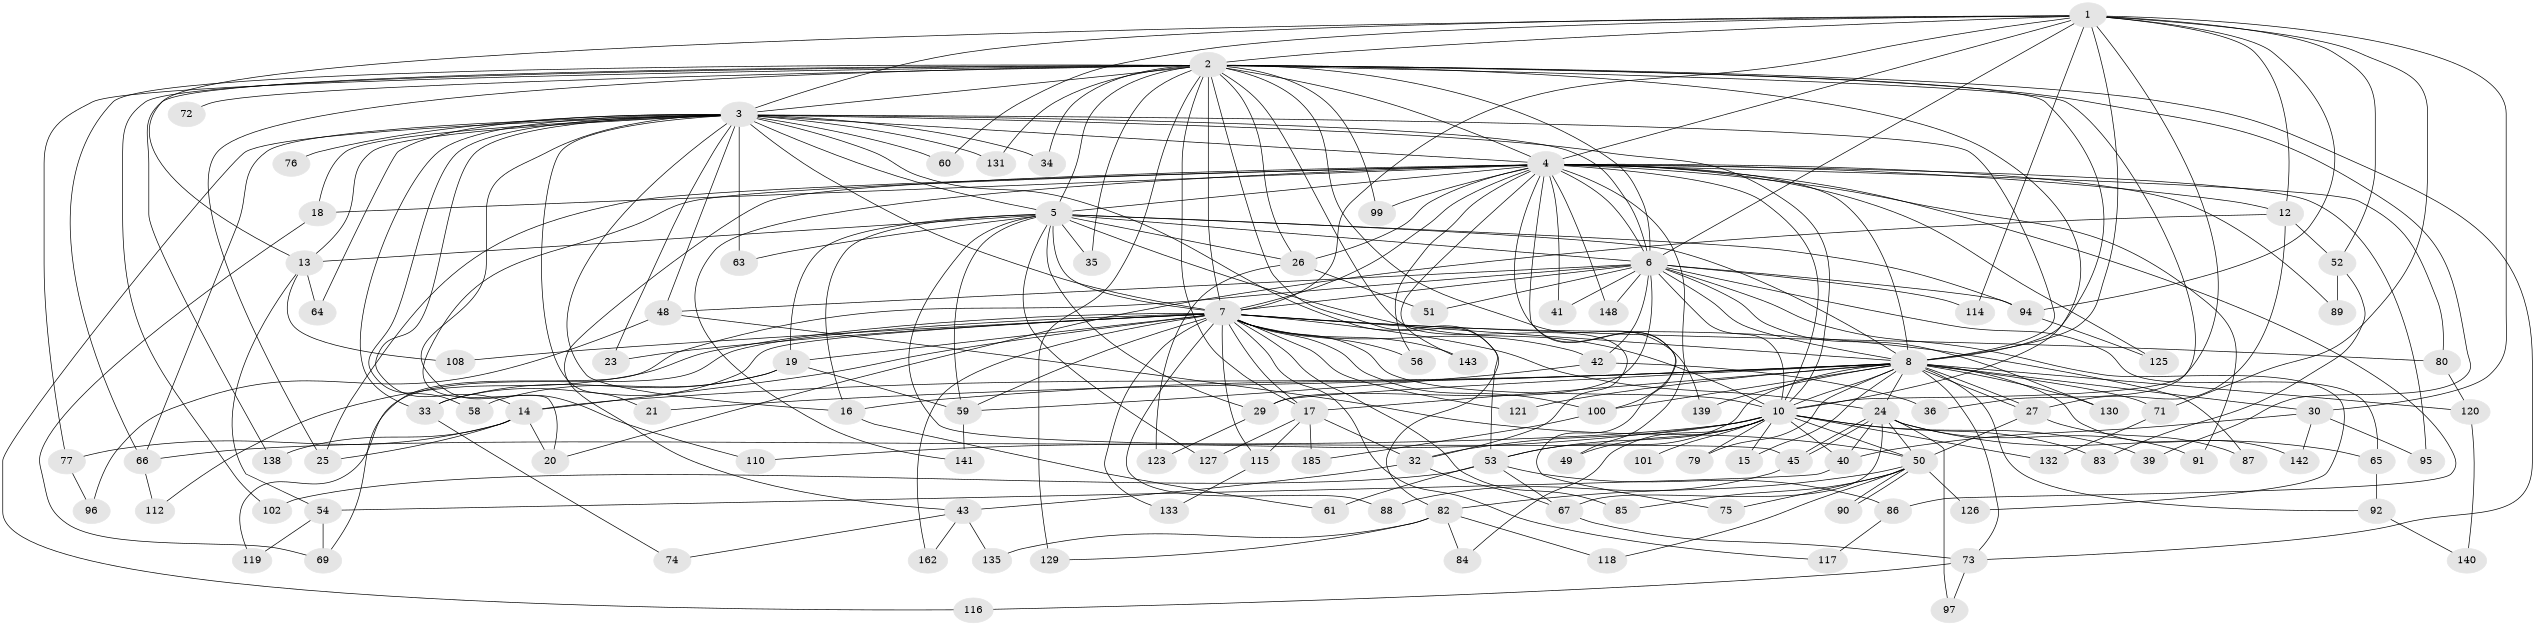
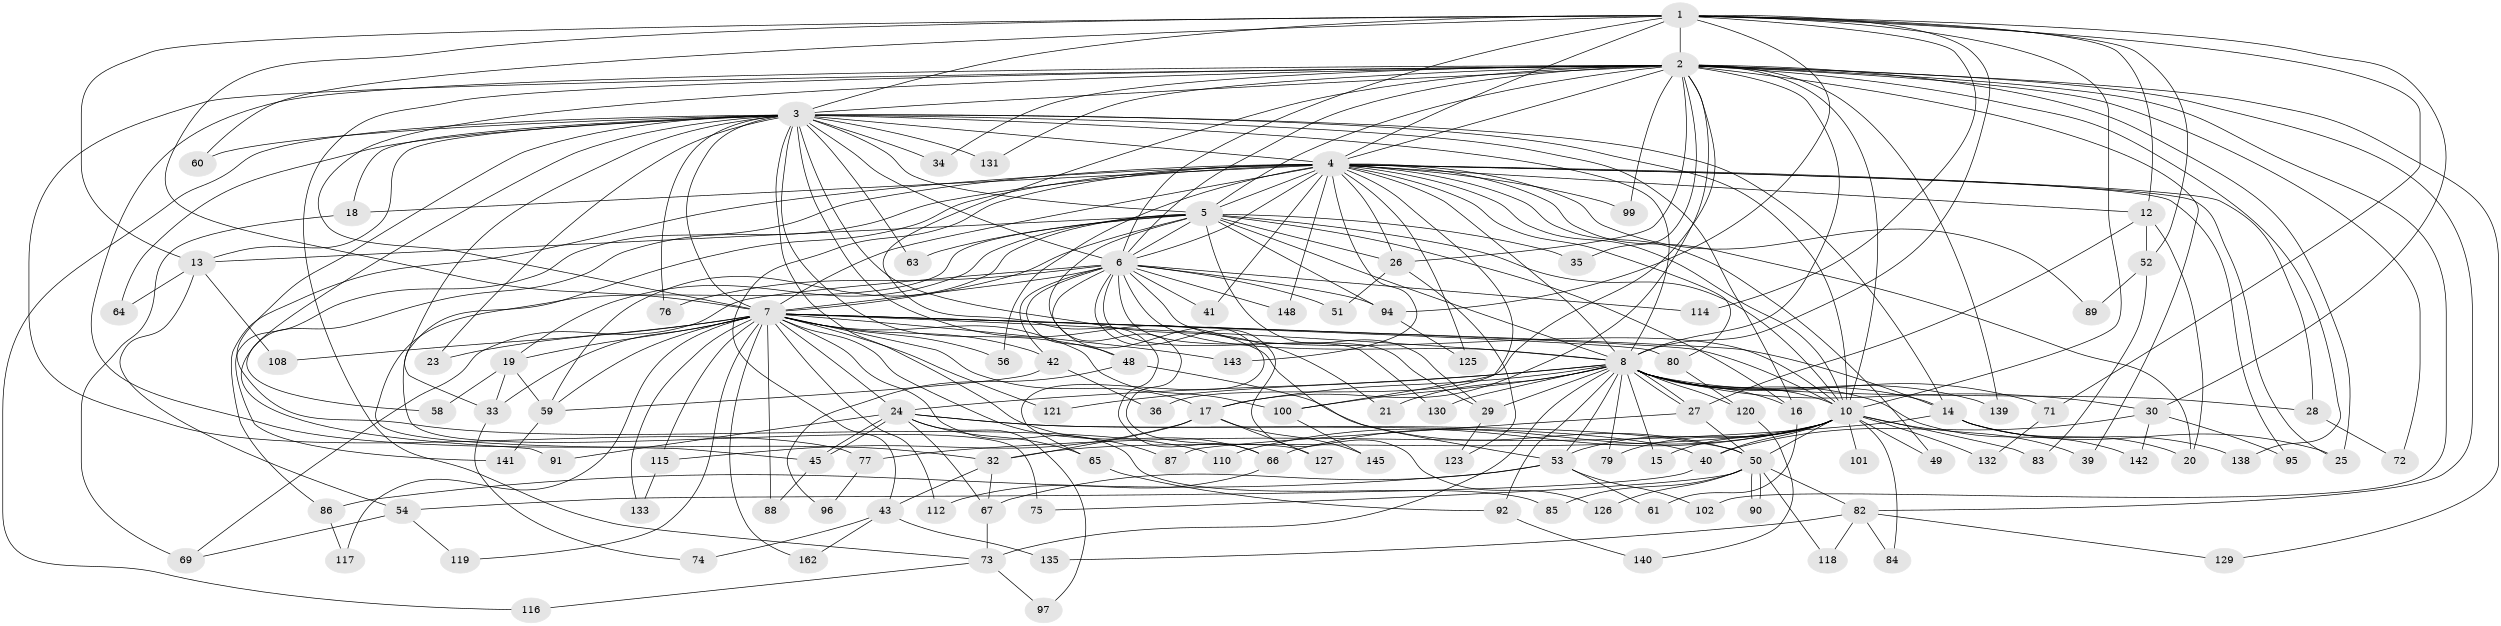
none -> (858, 280)
none -> (2313, 412)
(1312, 462) -> (1376, 462)
